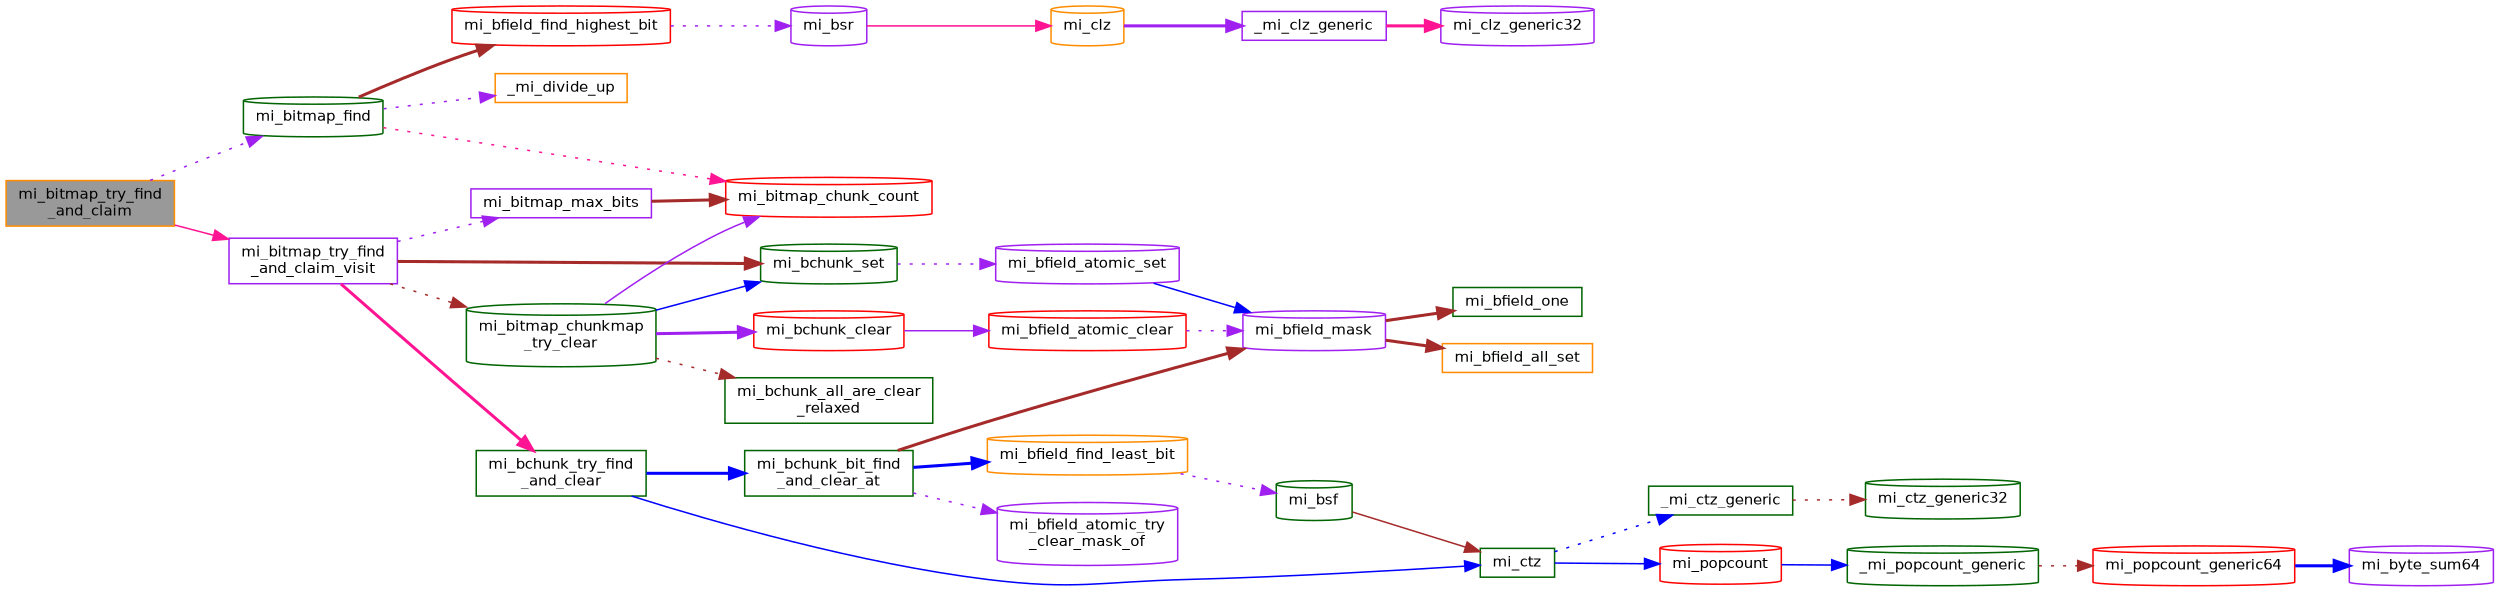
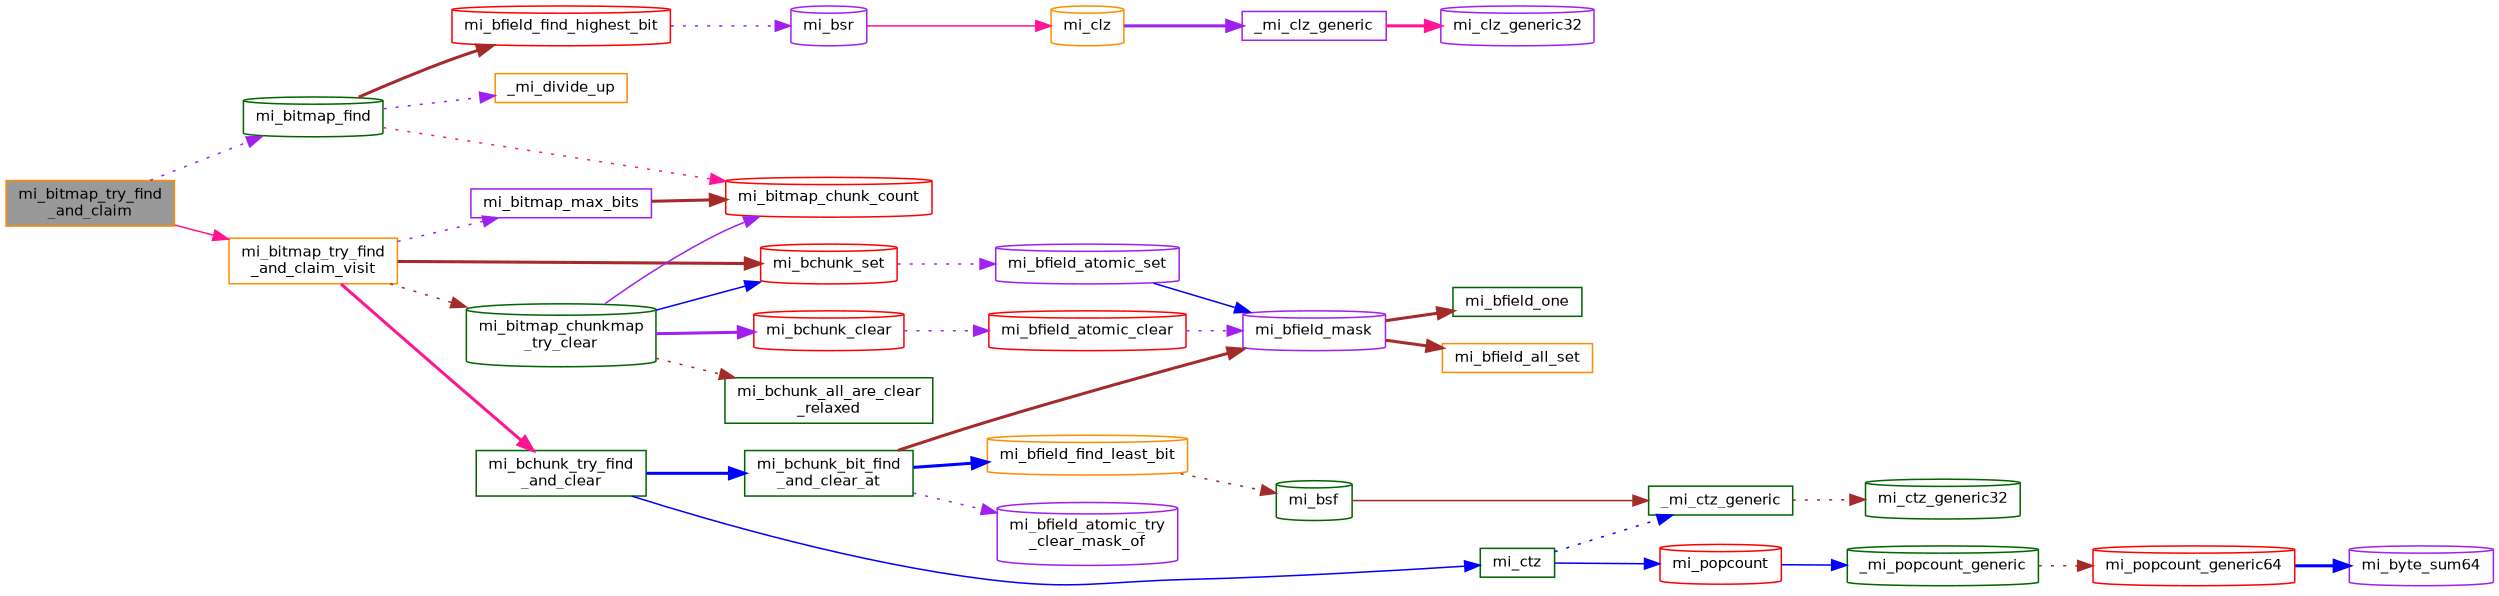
(313, 261) -> (313, 261)
(829, 264) -> (829, 264)
(939, 331) -> (939, 331)
(1221, 482) -> (1221, 482)
(1409, 530) -> (1493, 501)
